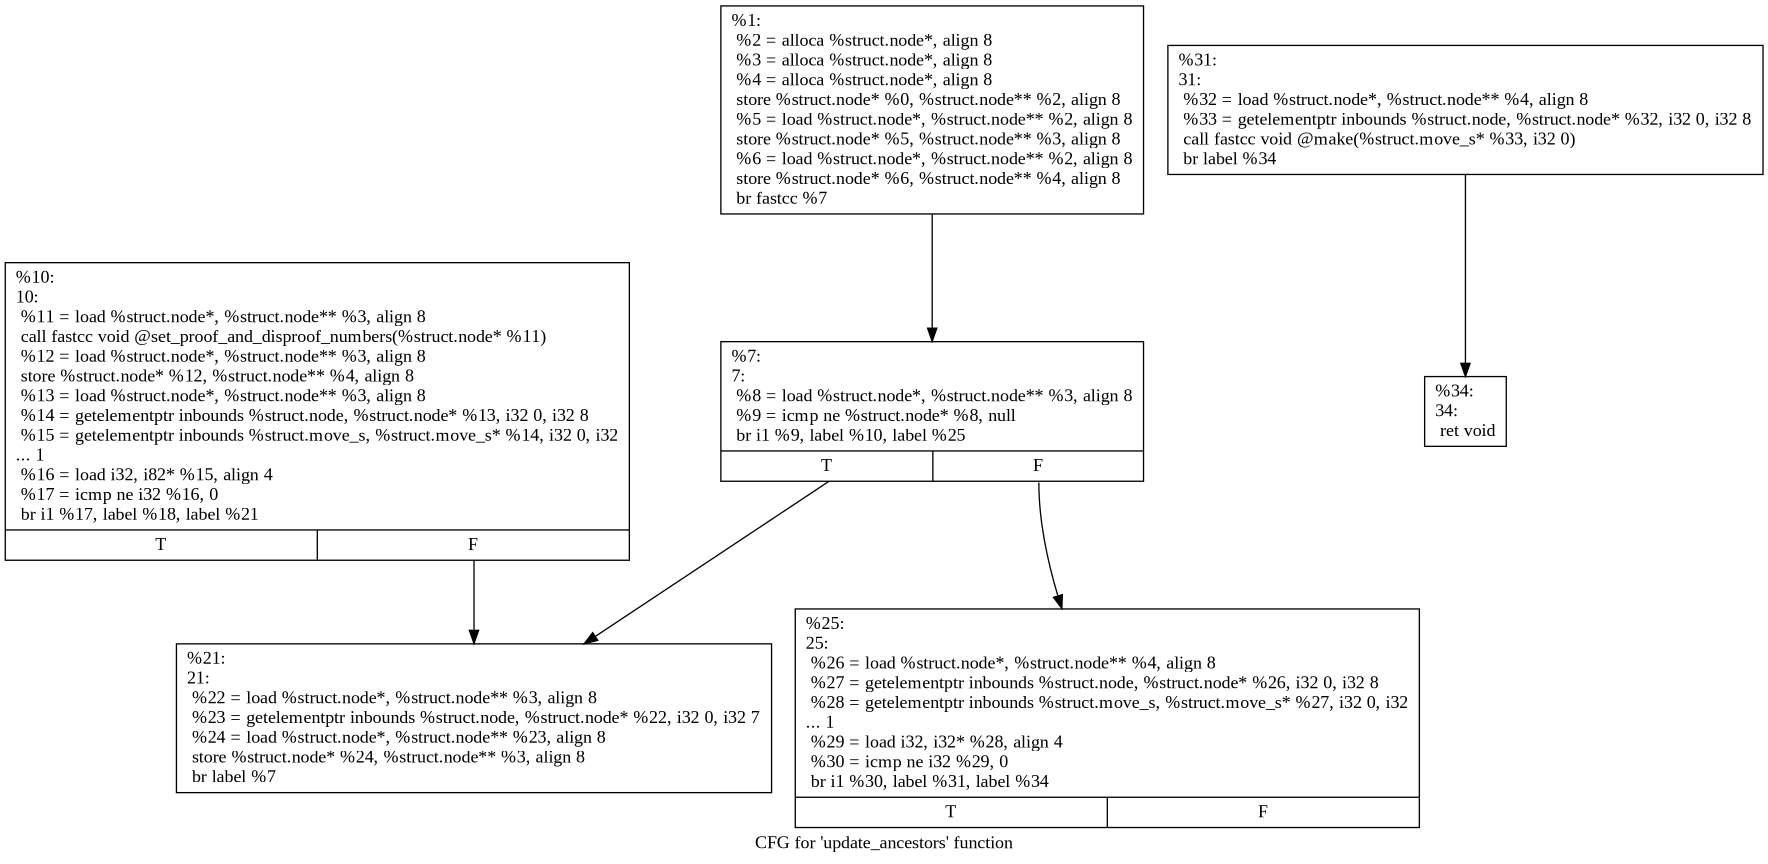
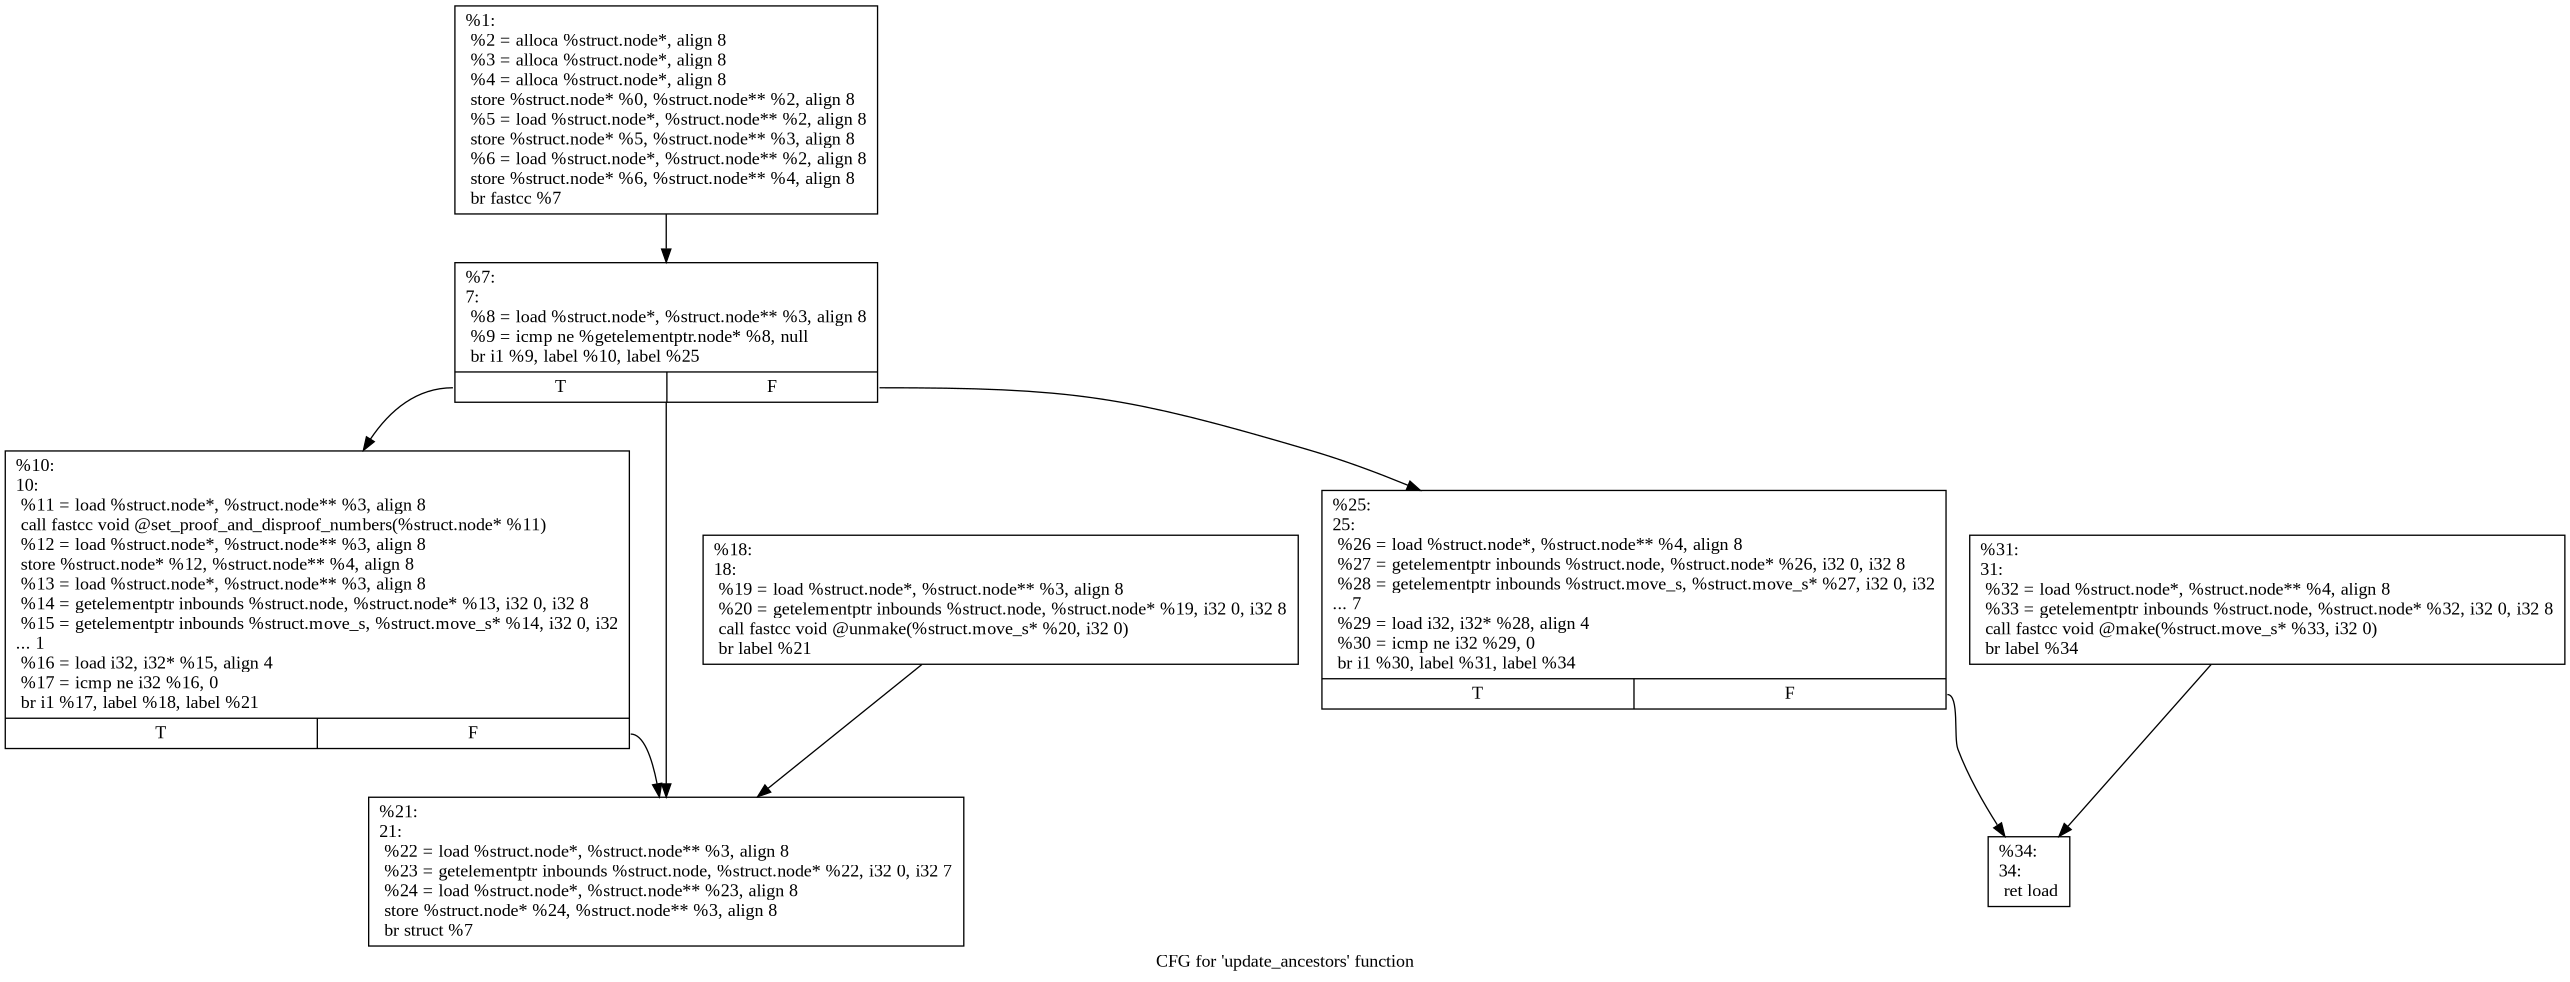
none -> (405, 403)
(874, 415) -> (637, 336)
(1465, 431) -> (2029, 891)
(145, 475) -> (145, 663)
none -> (1001, 600)
(820, 722) -> (1347, 604)
none -> (1963, 762)
(232, 777) -> (427, 930)
